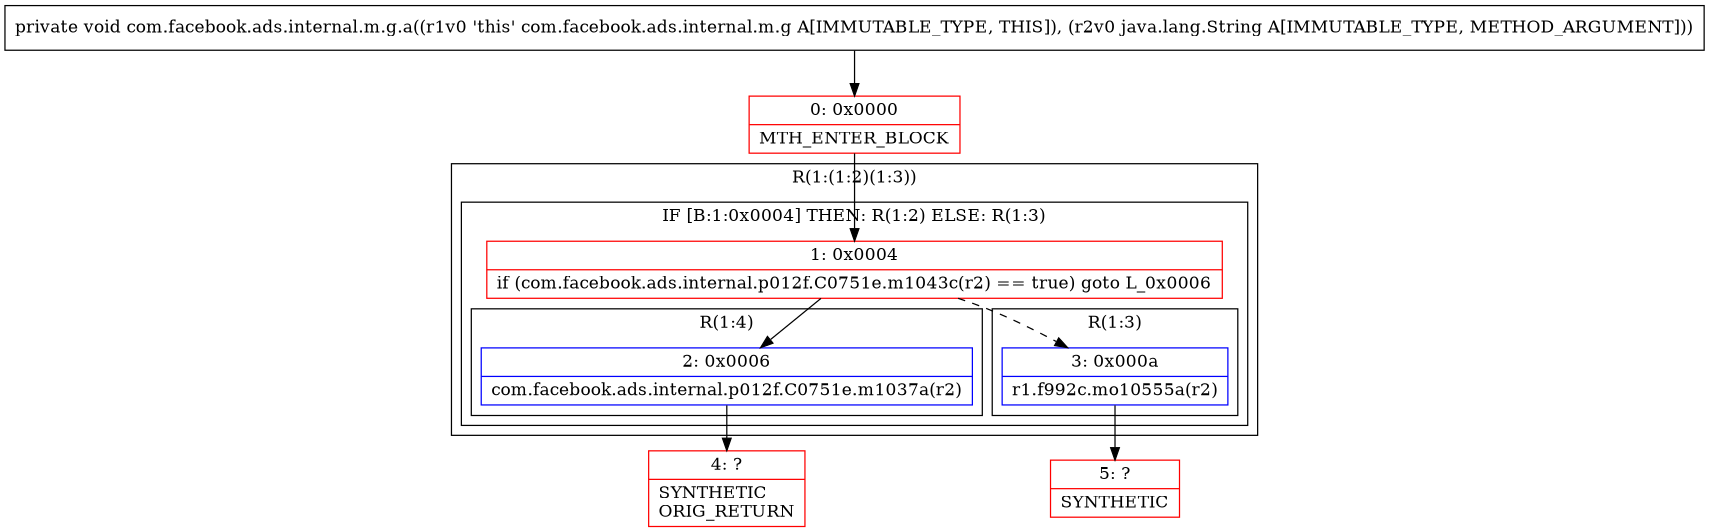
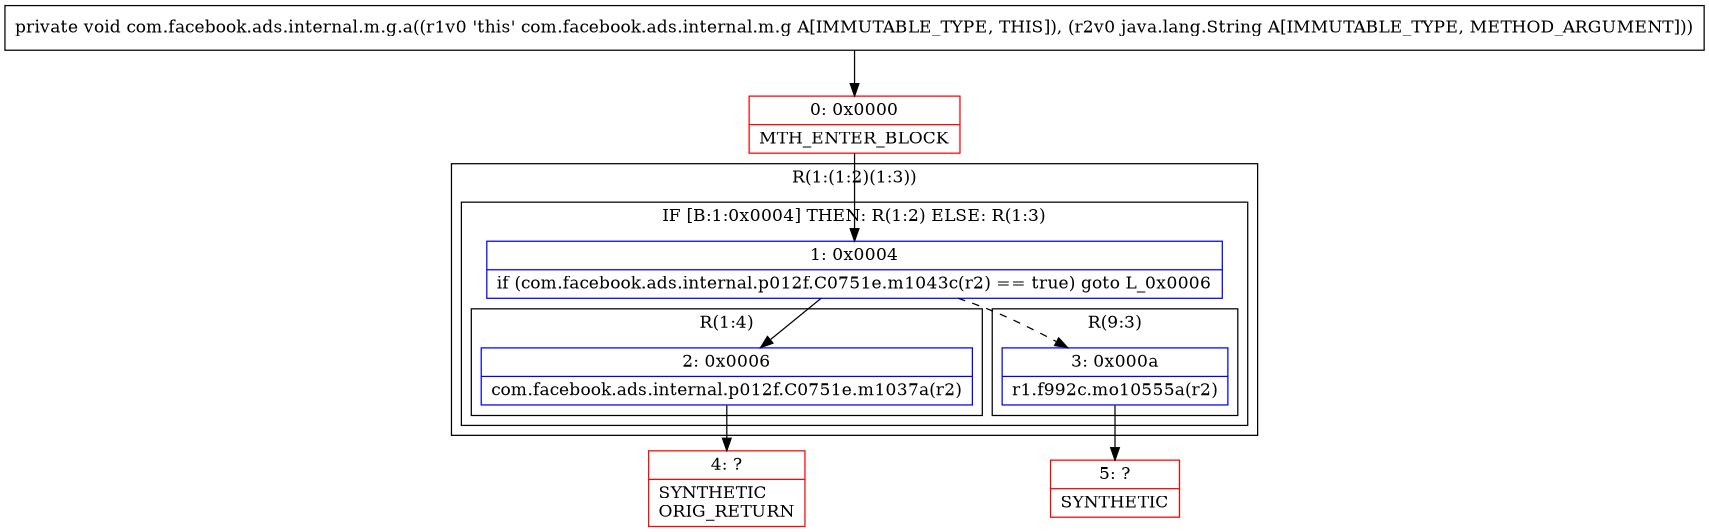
(855, 270) -> (855, 270)
(1115, 323) -> (1115, 323)
